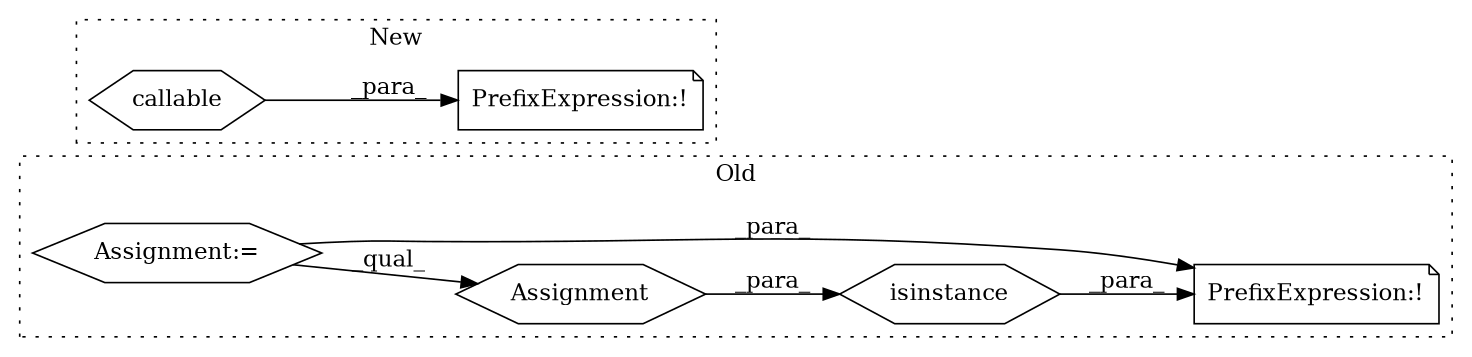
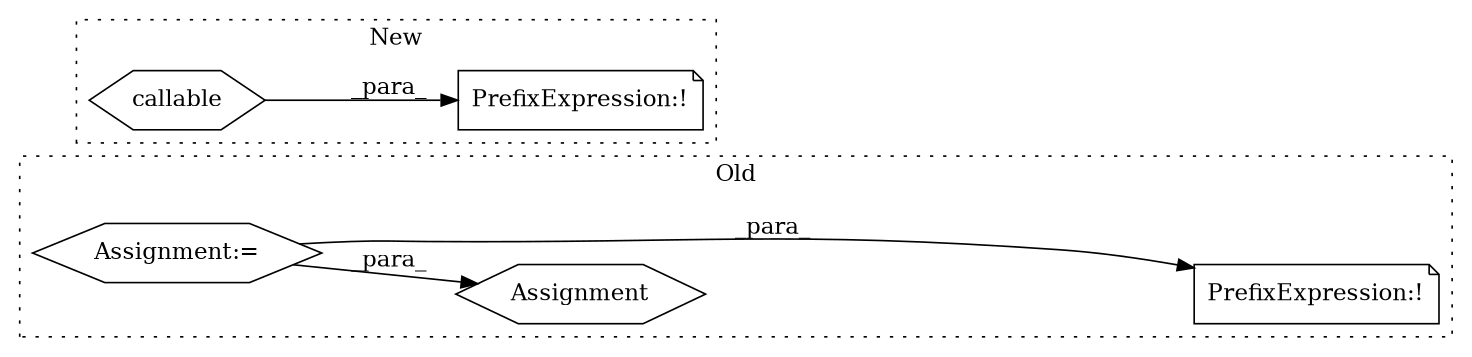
(389, 260) -> (389, 260)
(950, 294) -> none
